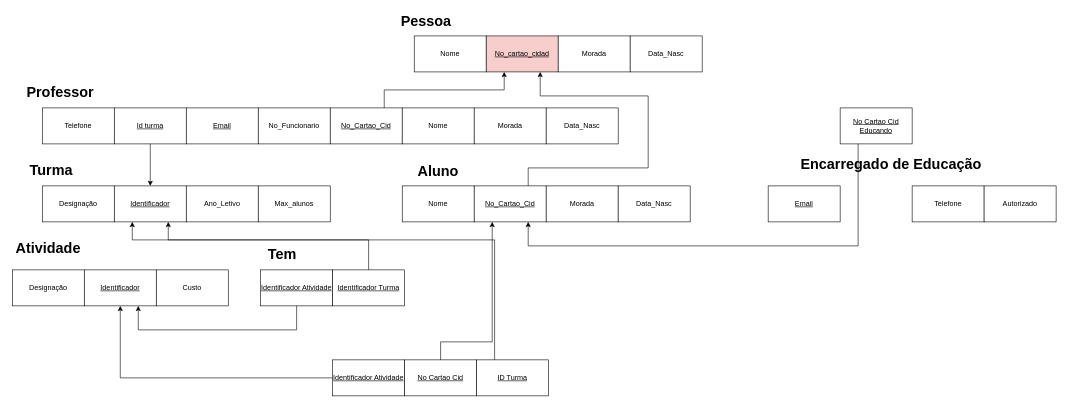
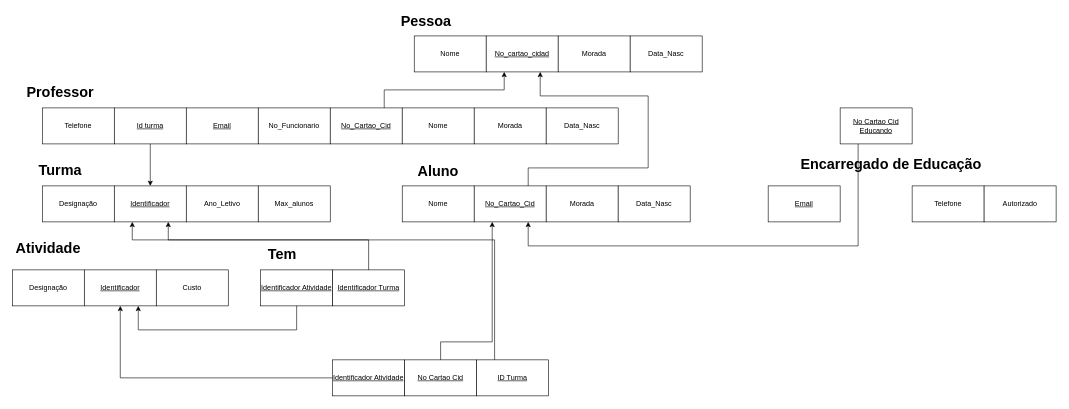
(522, 54) -> (522, 54)
(51, 171) -> (60, 171)
